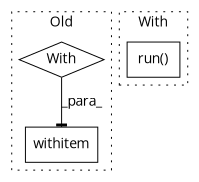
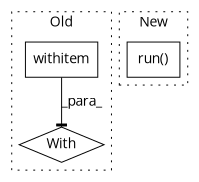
(154, 23) -> (154, 23)
(62, 100) -> (62, 100)
